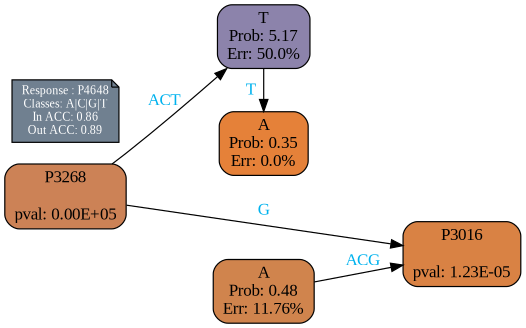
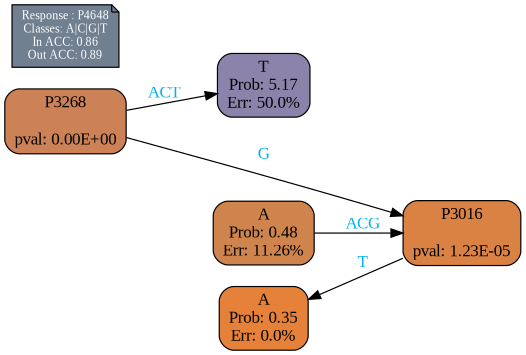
(264, 84) -> (361, 276)
(65, 196) -> (65, 121)
(264, 291) -> (264, 233)
